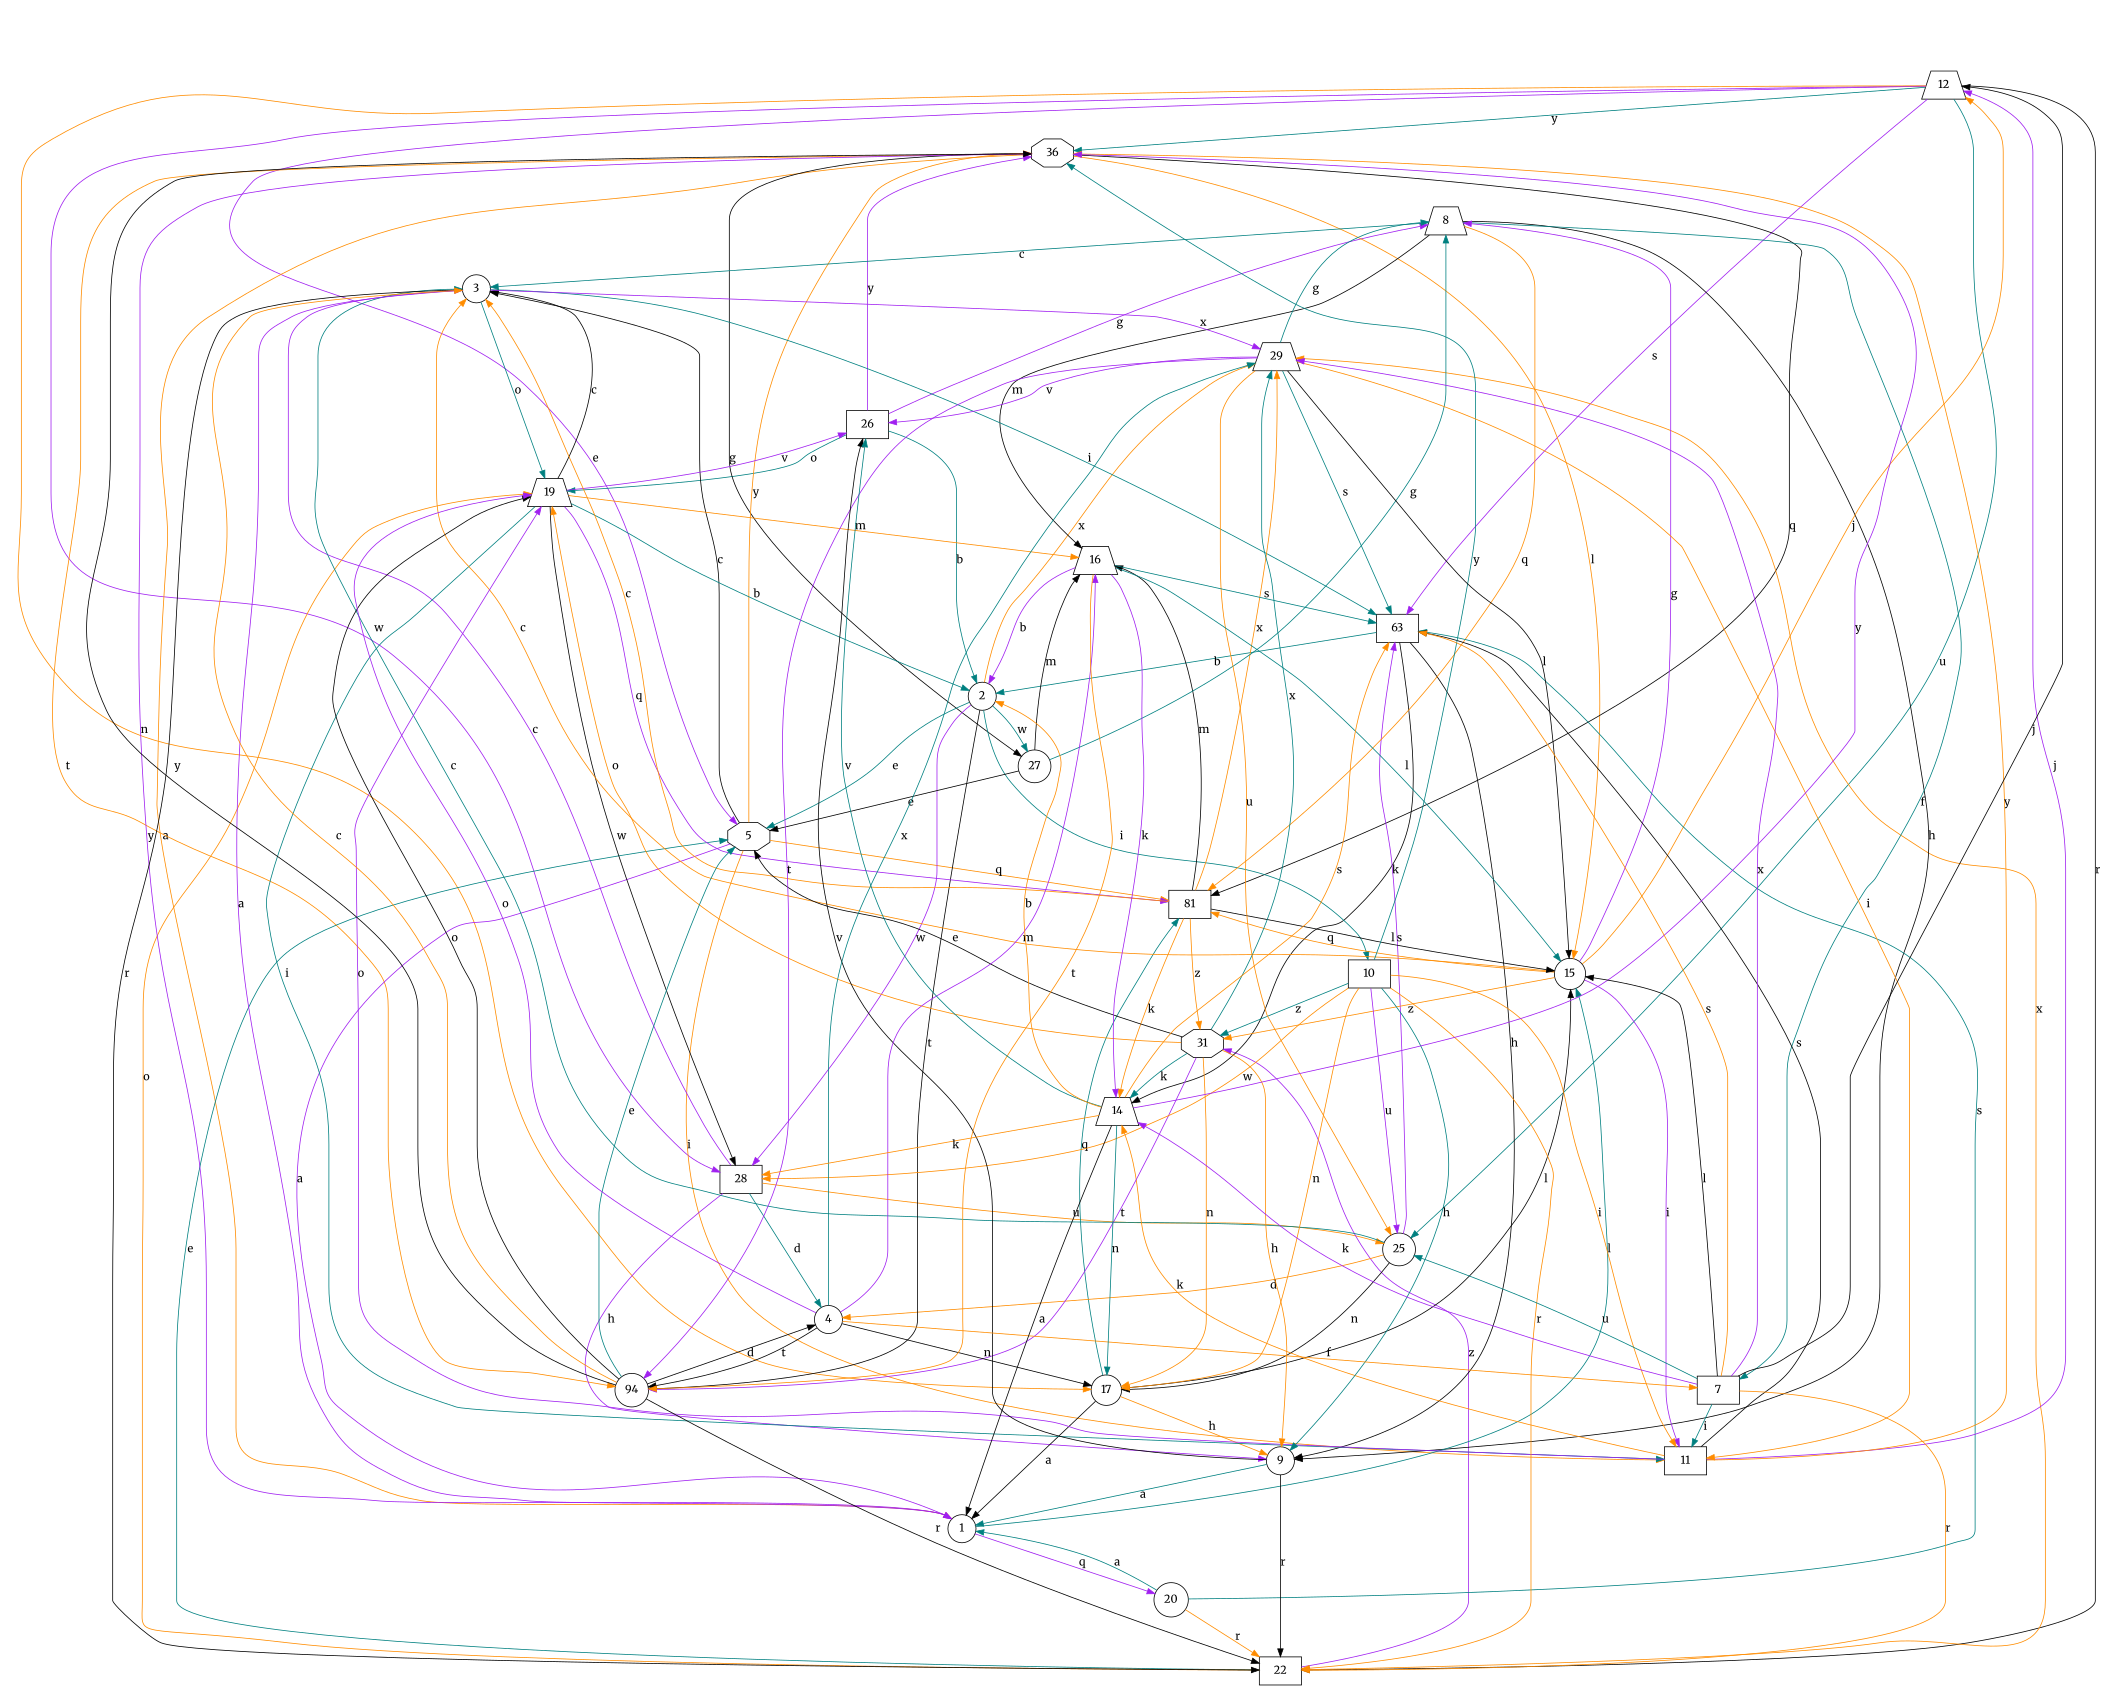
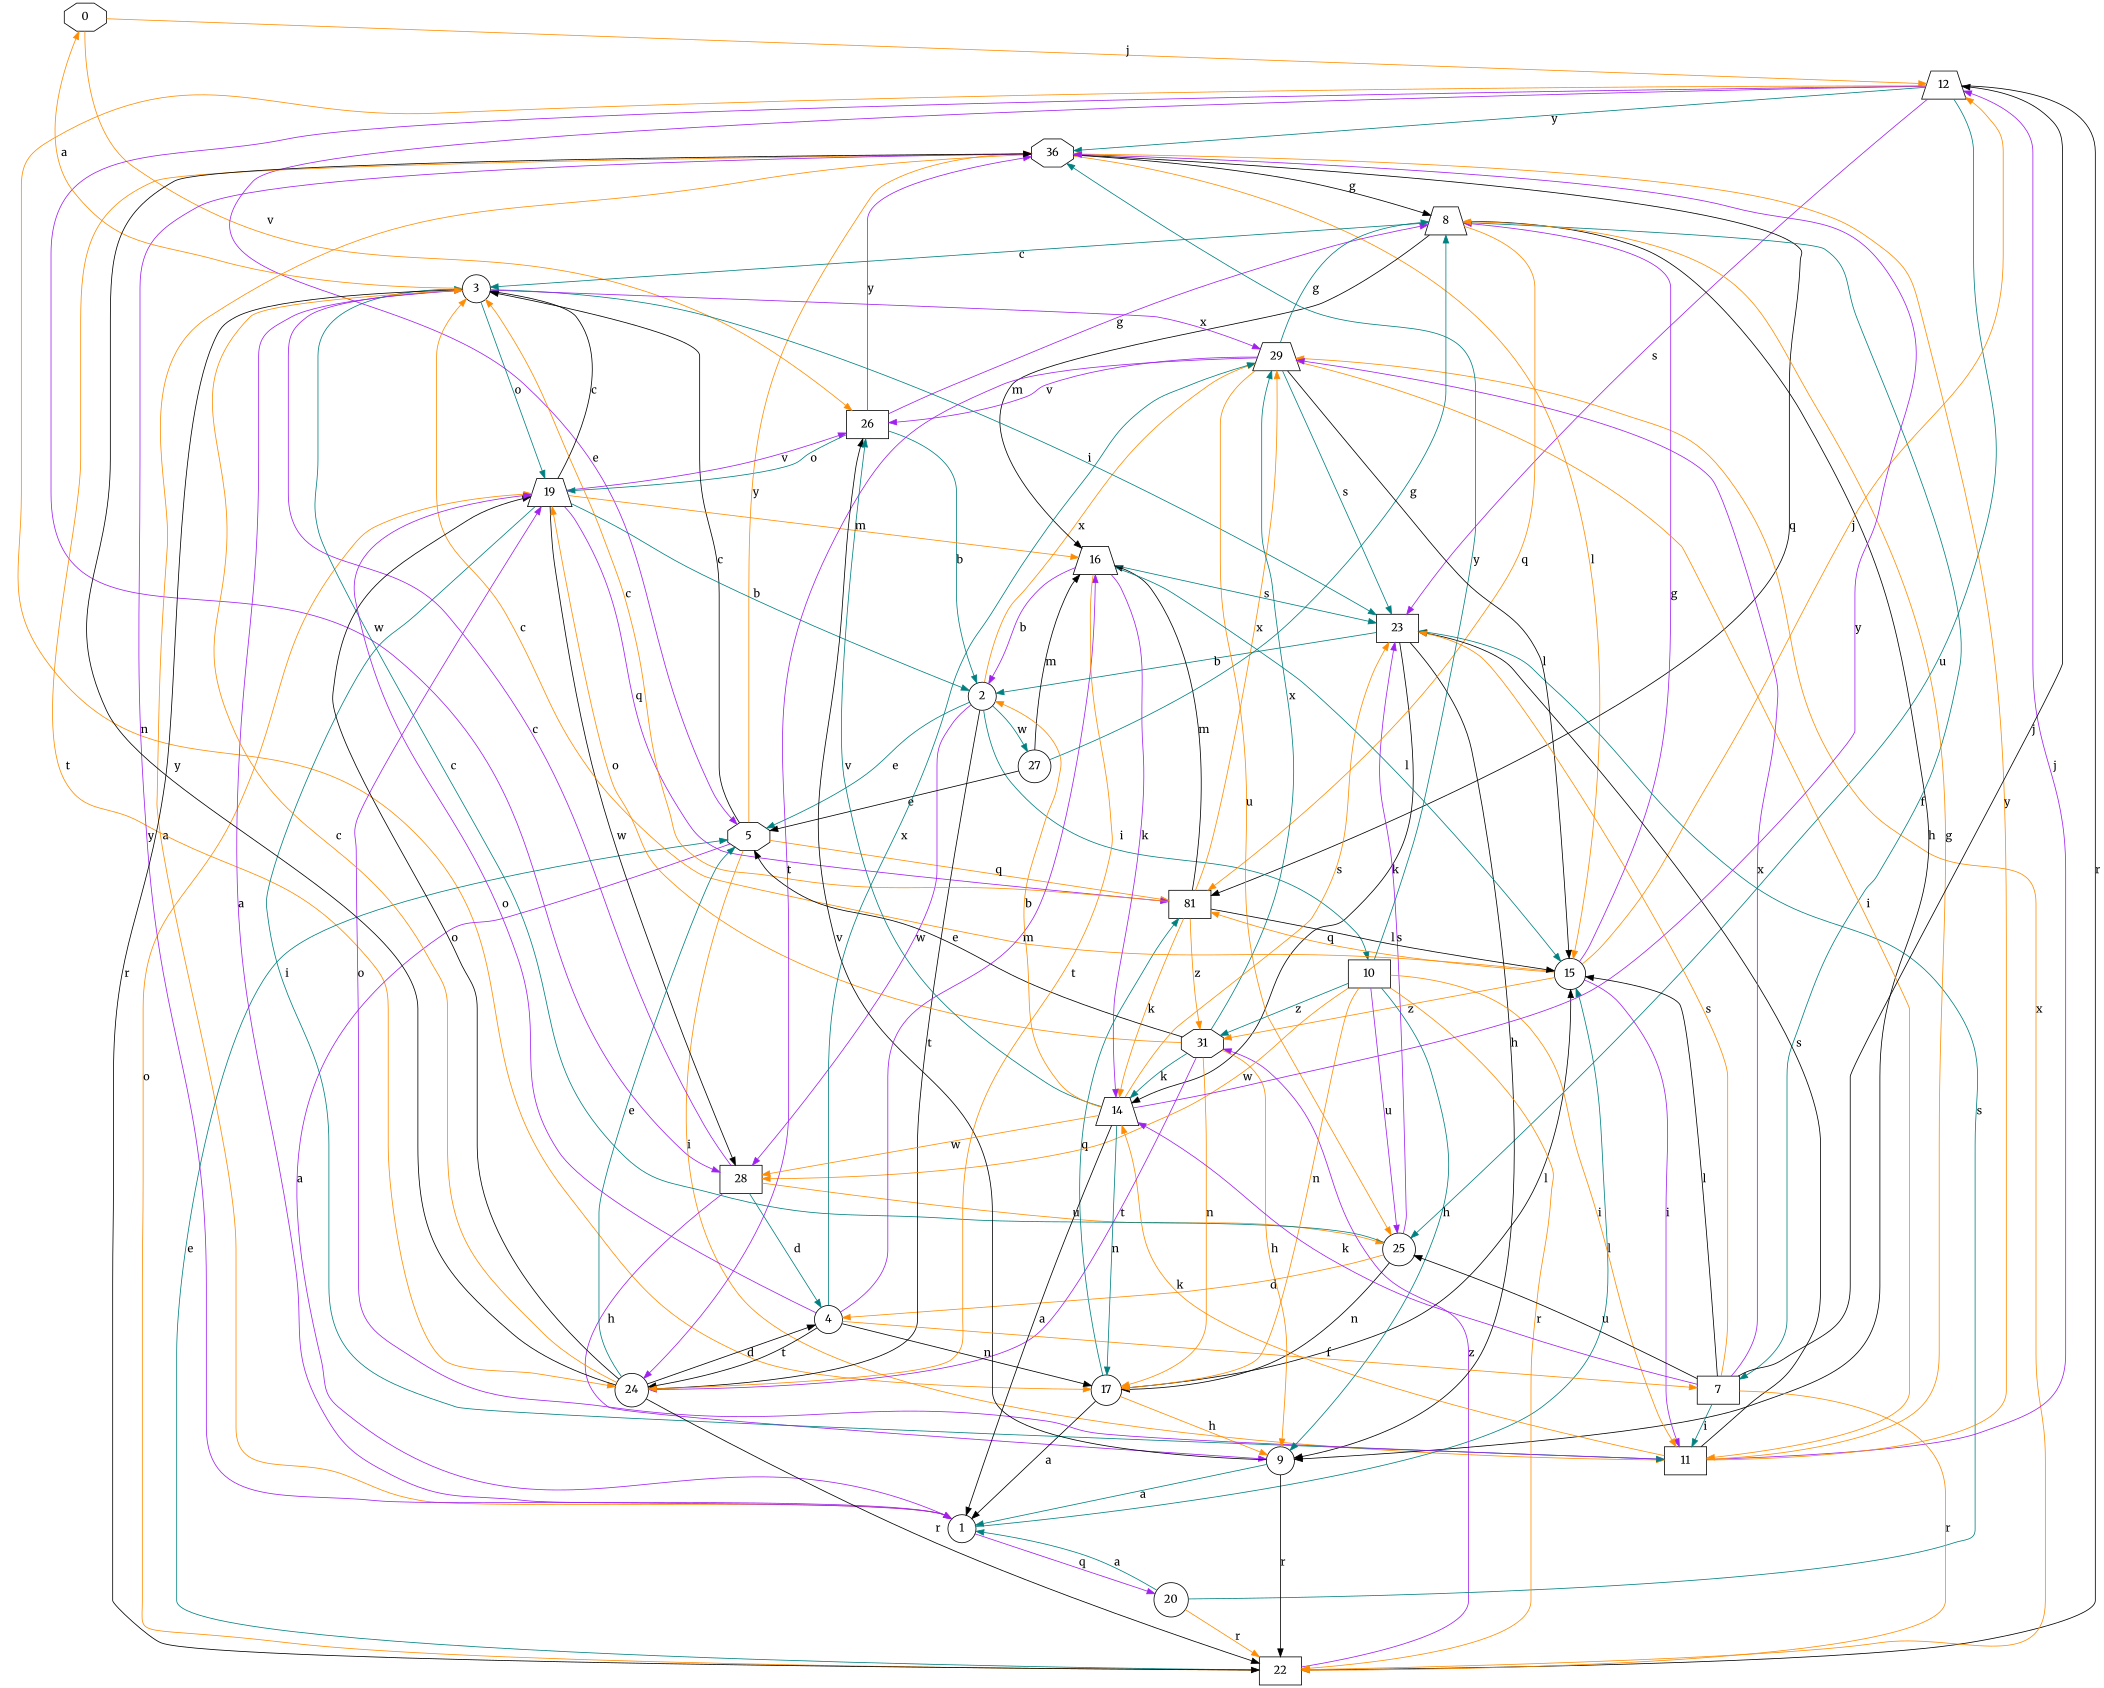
none -> (85, 17)
(729, 387) -> (1250, 173)
(1398, 628) -> (1398, 628)
none -> (1944, 797)
(956, 1145) -> (956, 1145)
(1561, 1314) -> (1561, 1314)
(632, 1390) -> (632, 1390)
